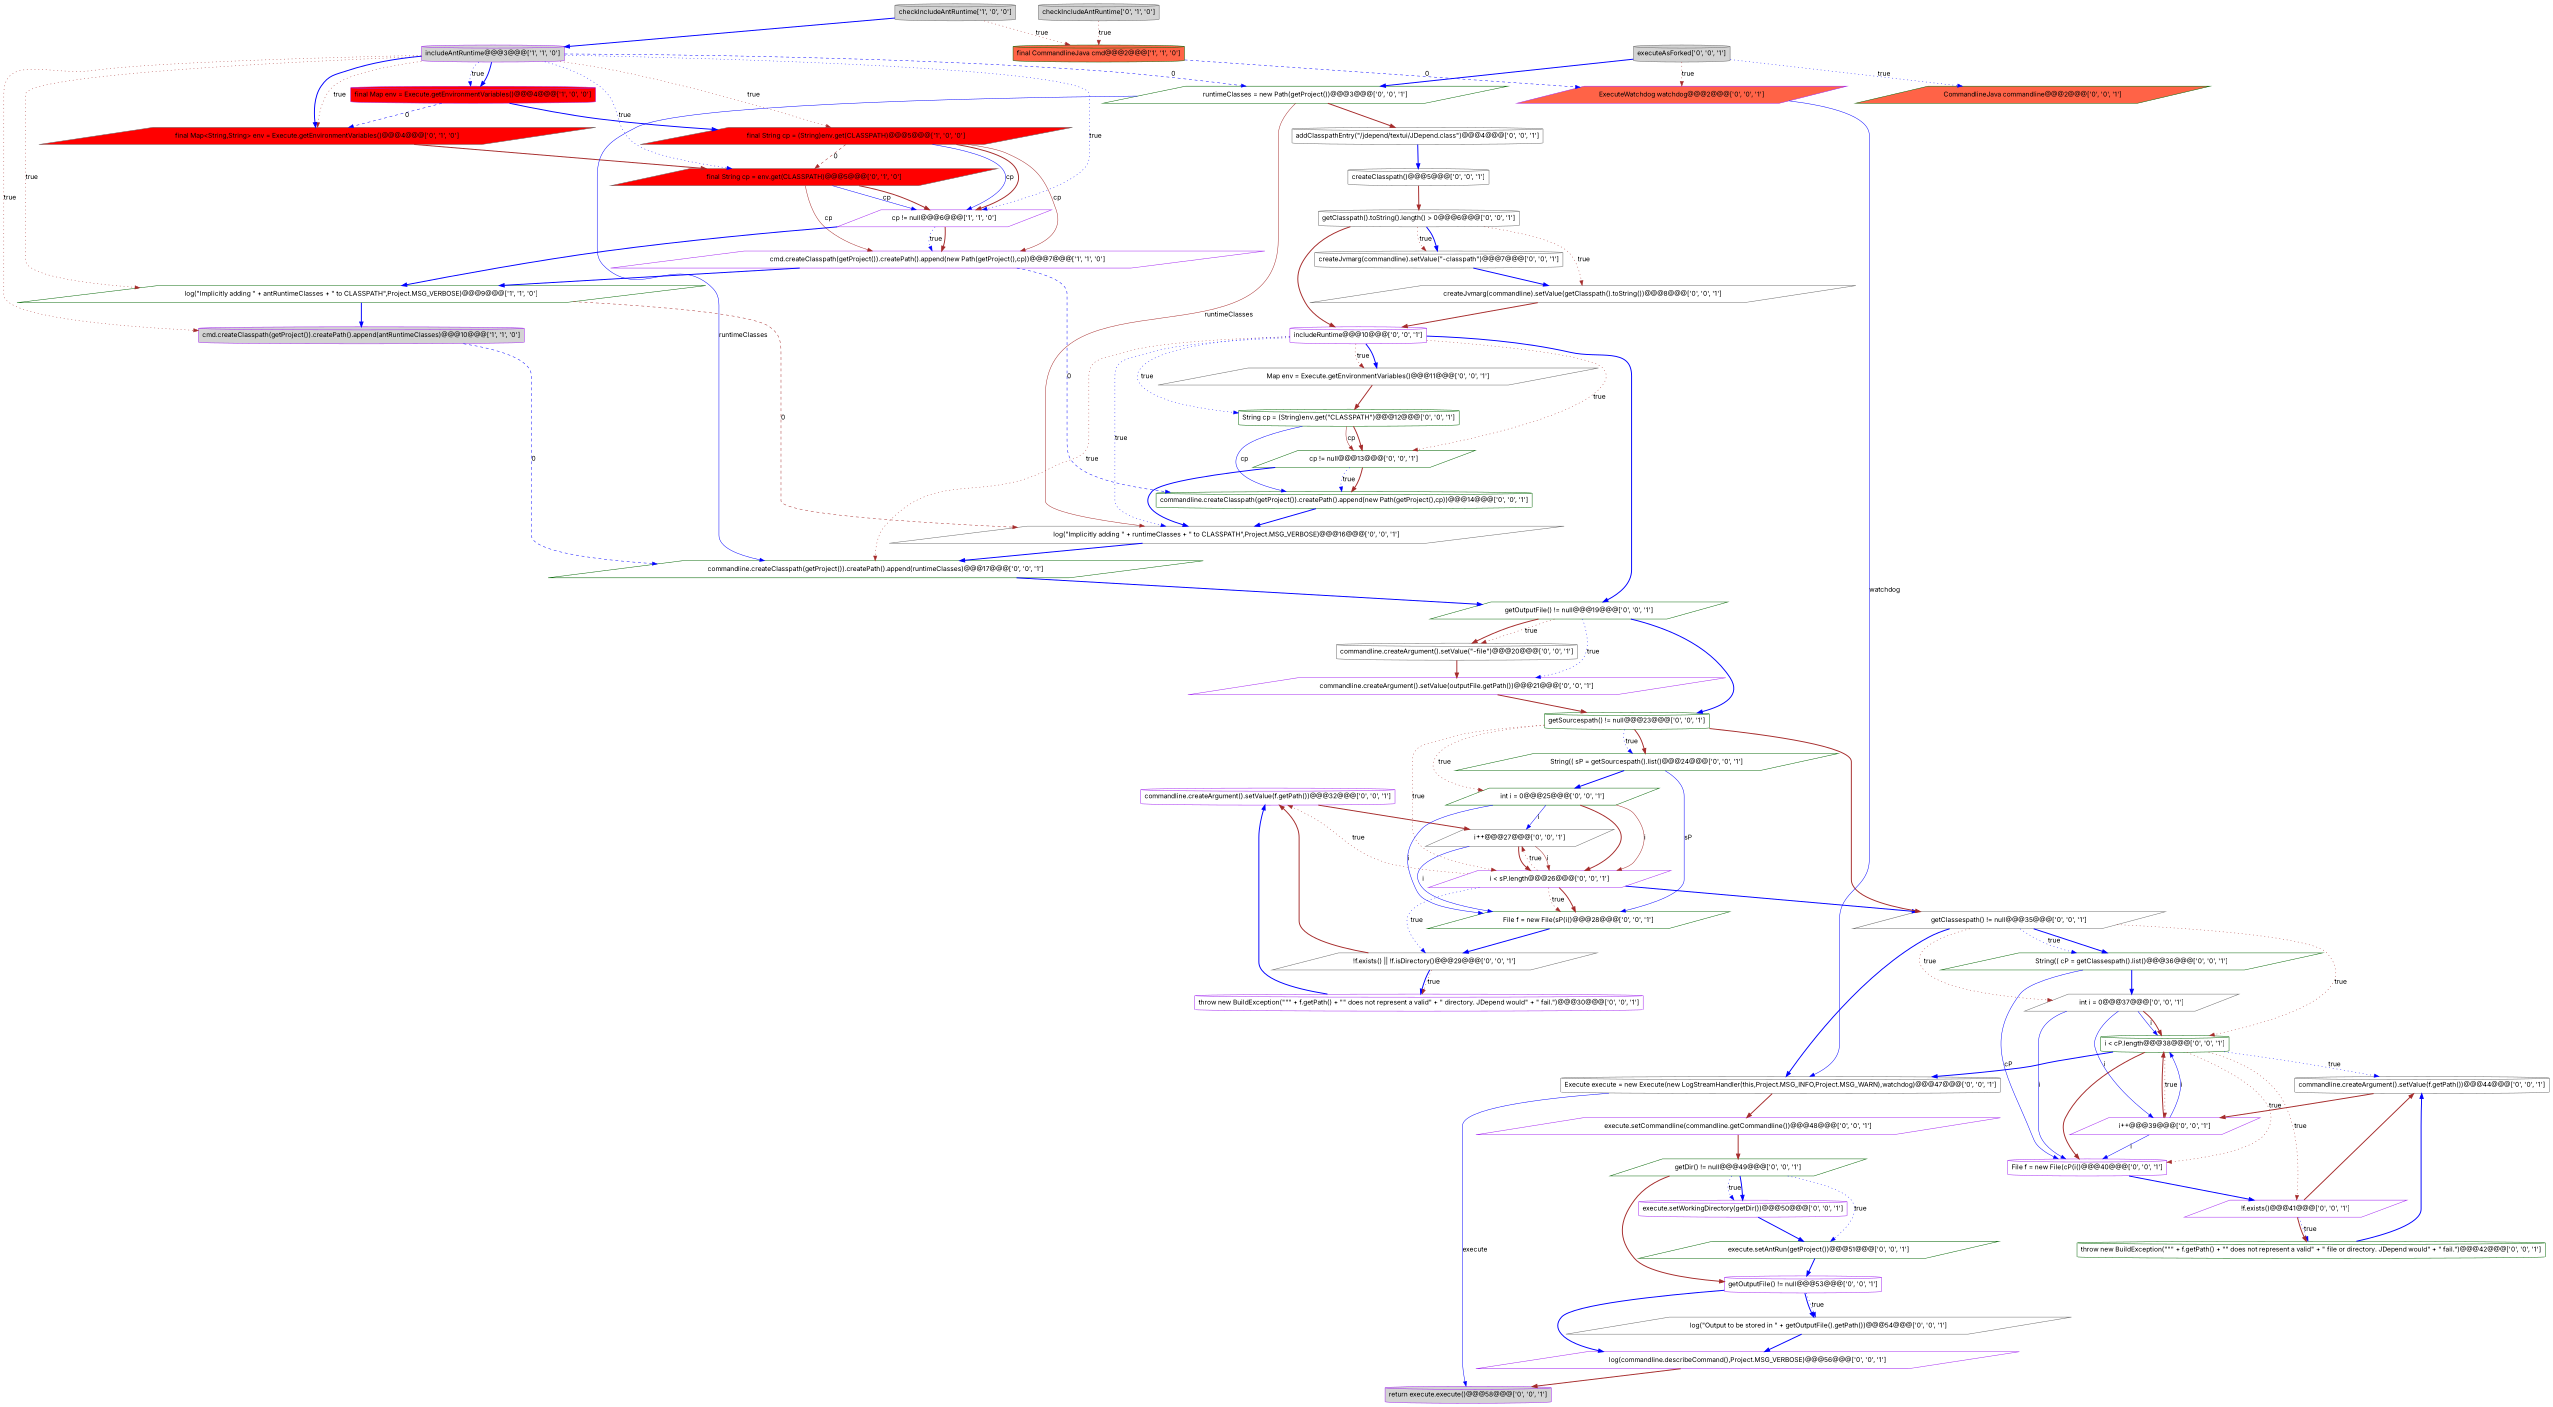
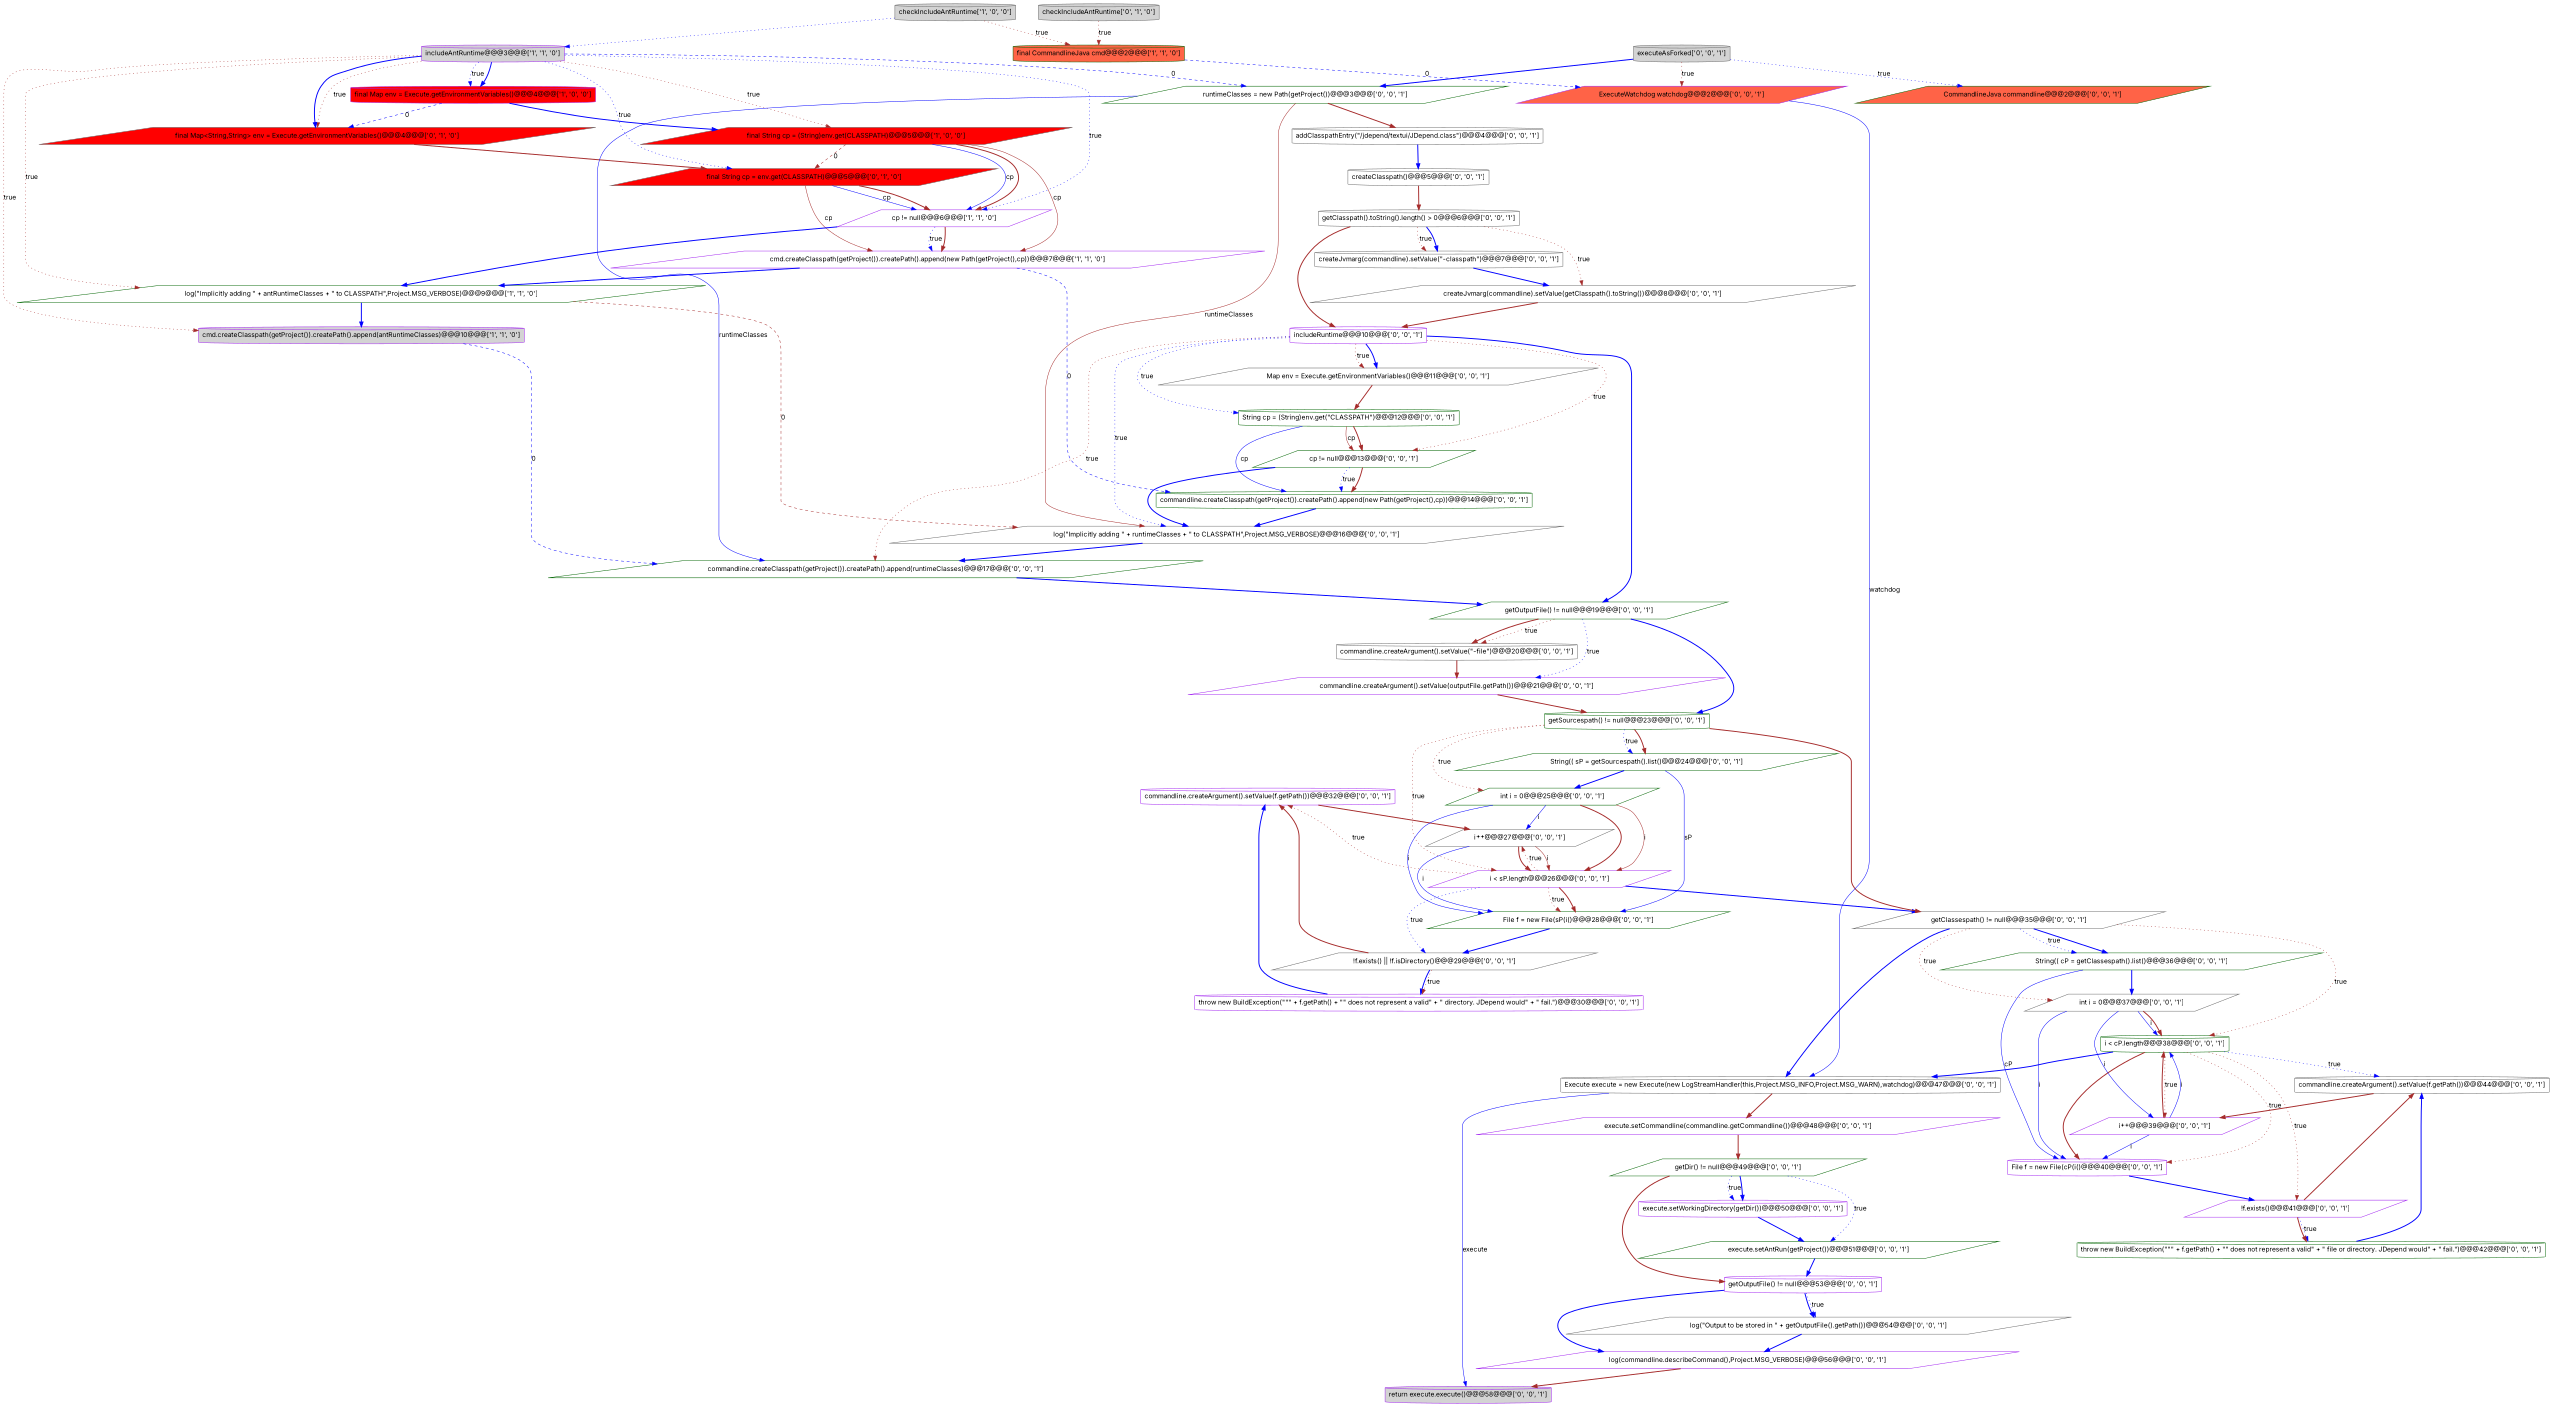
(732, 32) -> (732, 32)
